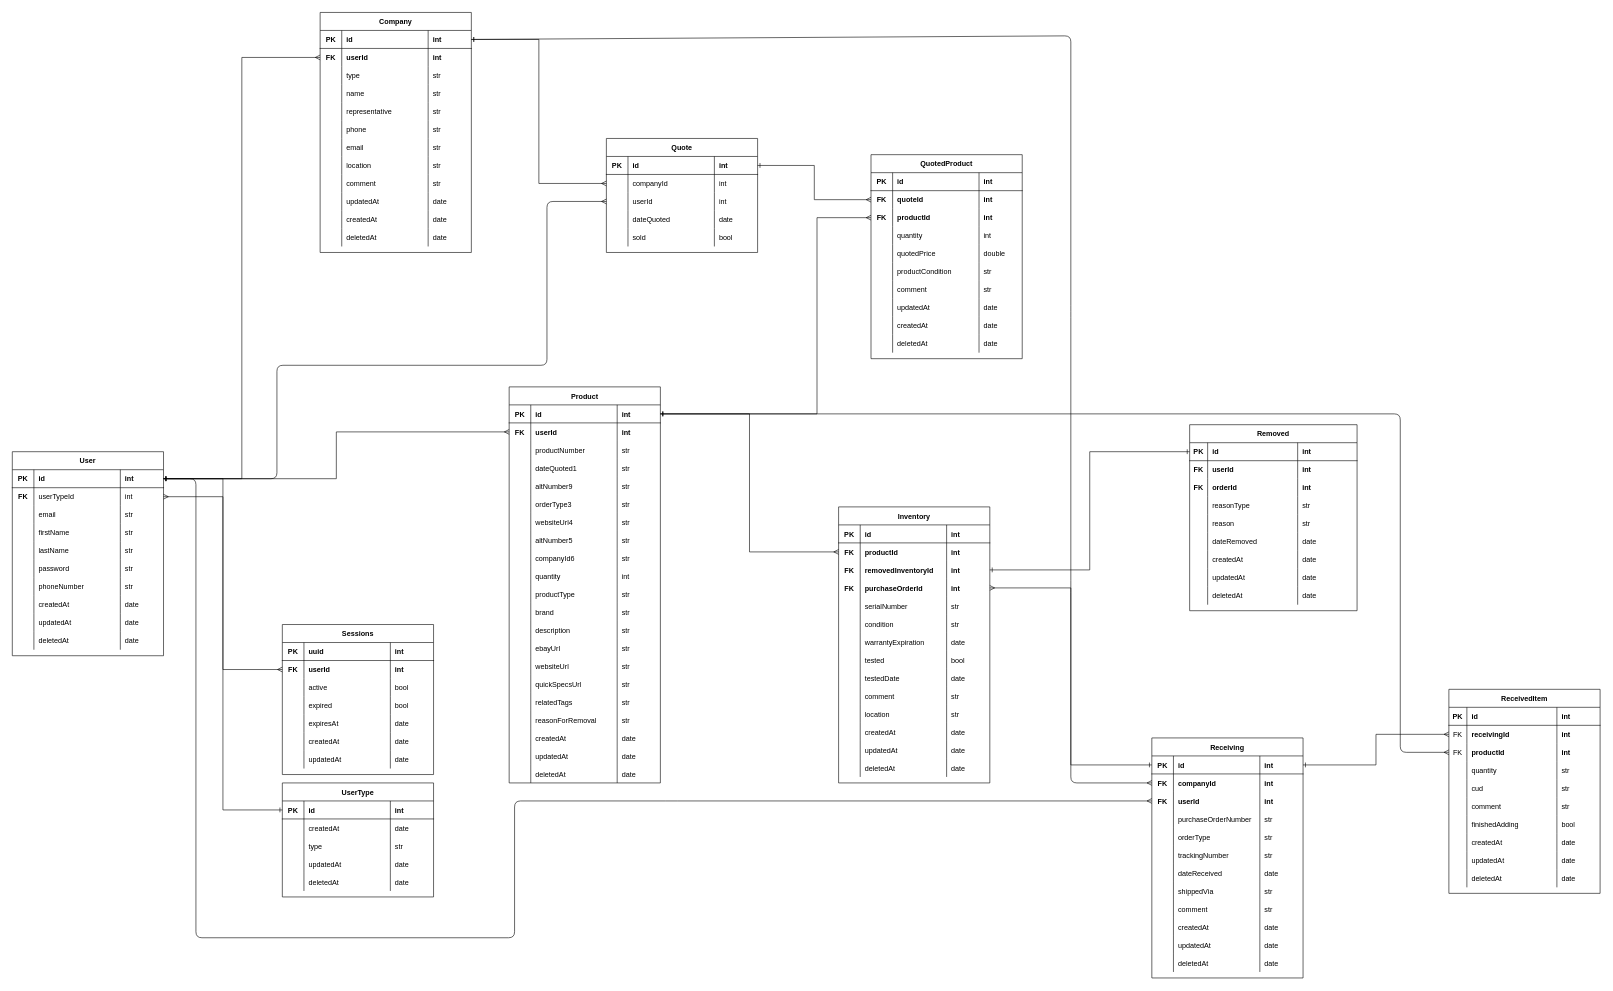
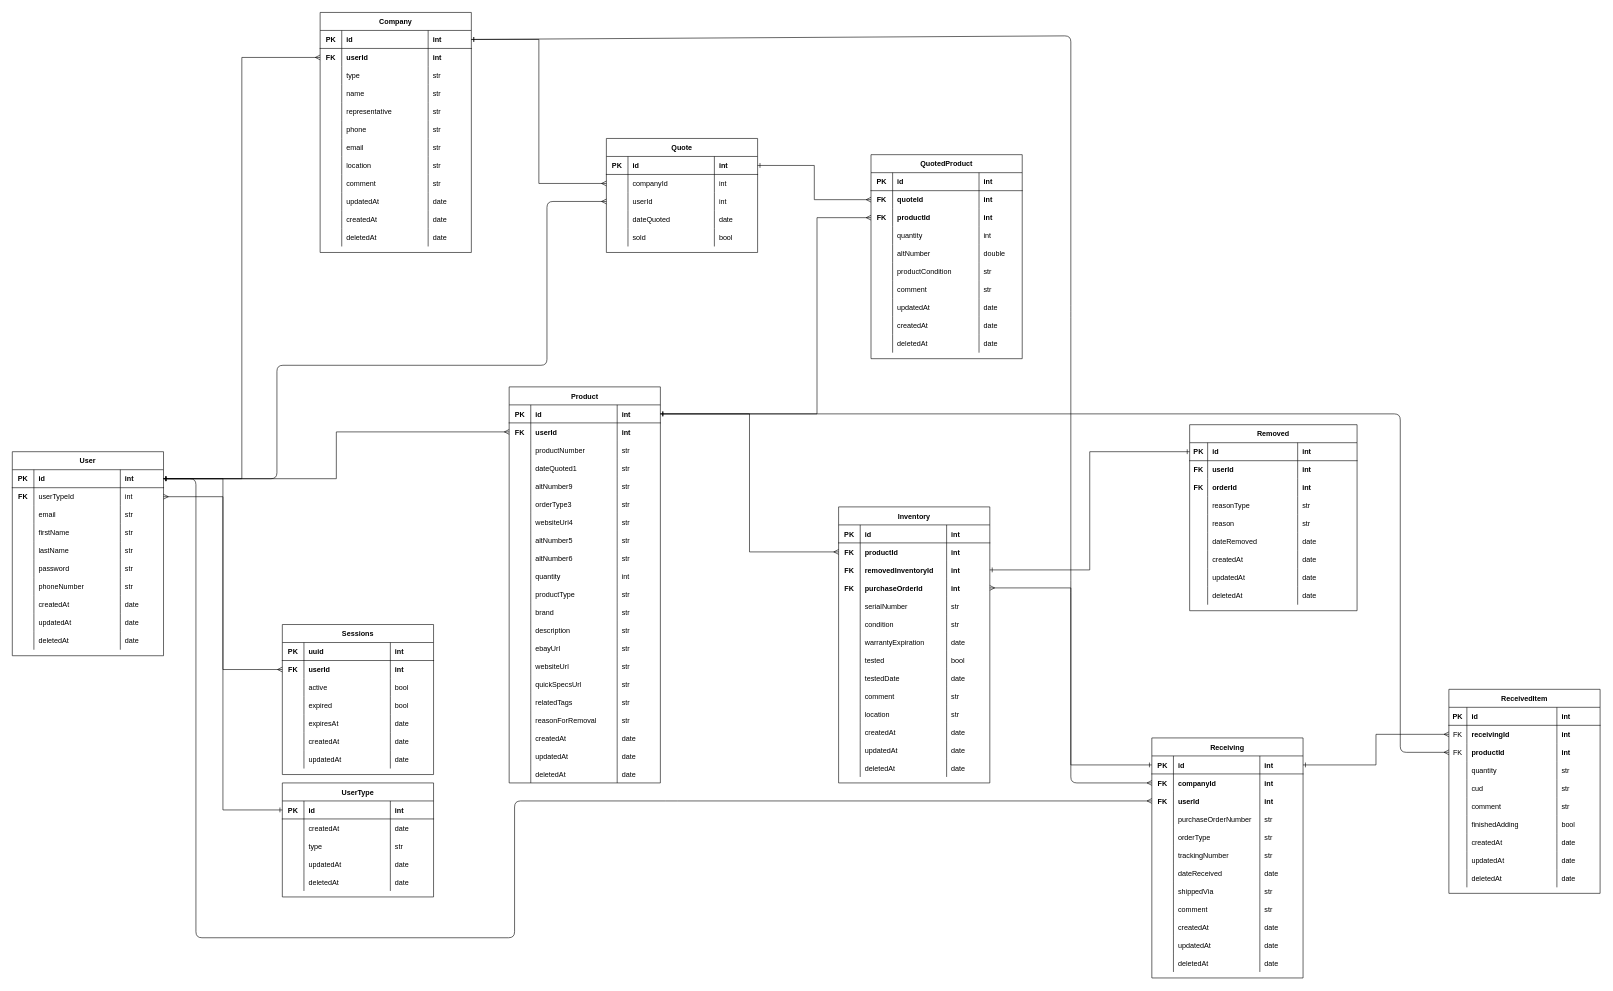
(918, 254) -> (914, 254)
(555, 558) -> (554, 558)
